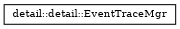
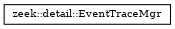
(90, 14) -> (87, 14)
